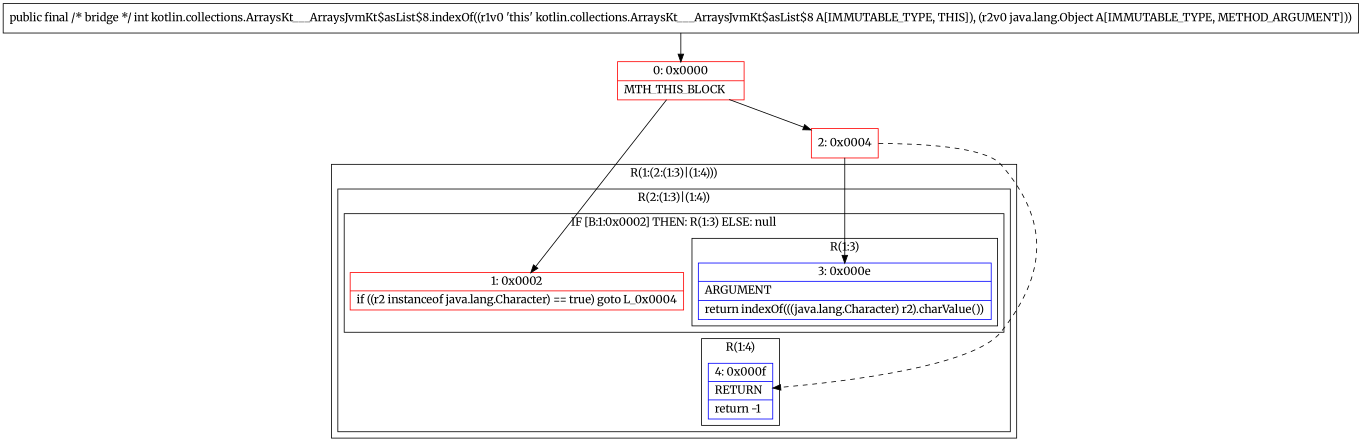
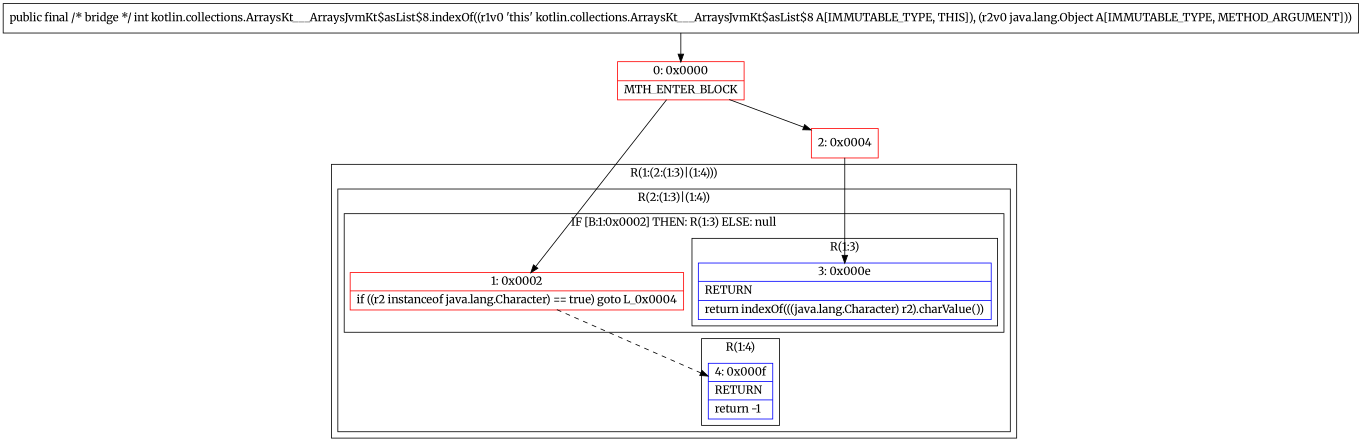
(674, 90) -> (681, 90)
(739, 290) -> (729, 290)
(1023, 298) -> (629, 341)
